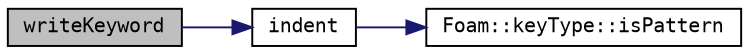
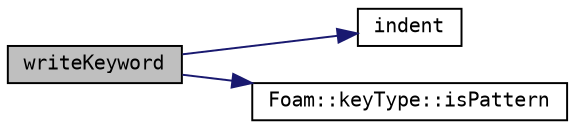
(381, 27) -> (207, 78)
